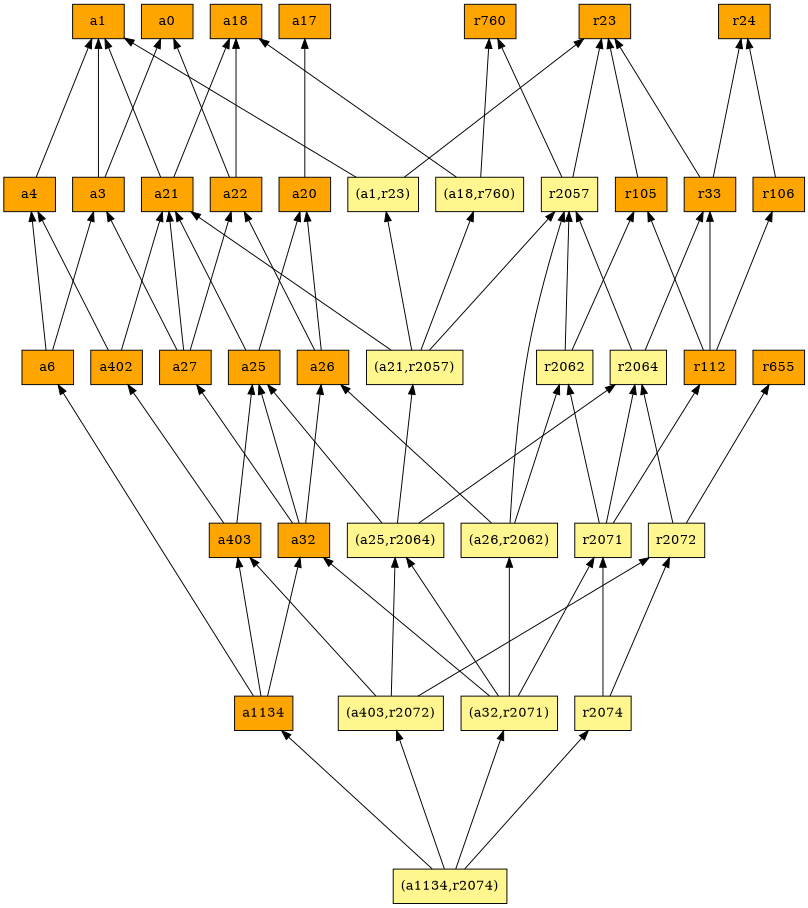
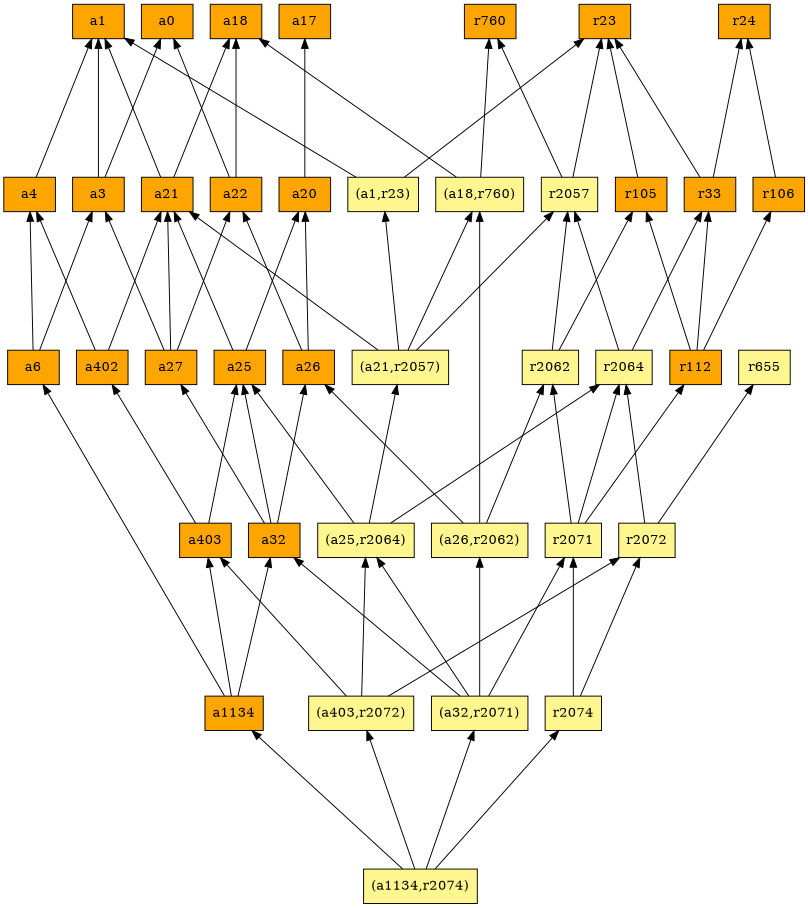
(779, 367) -> (764, 367)
(525, 370) -> (480, 372)
